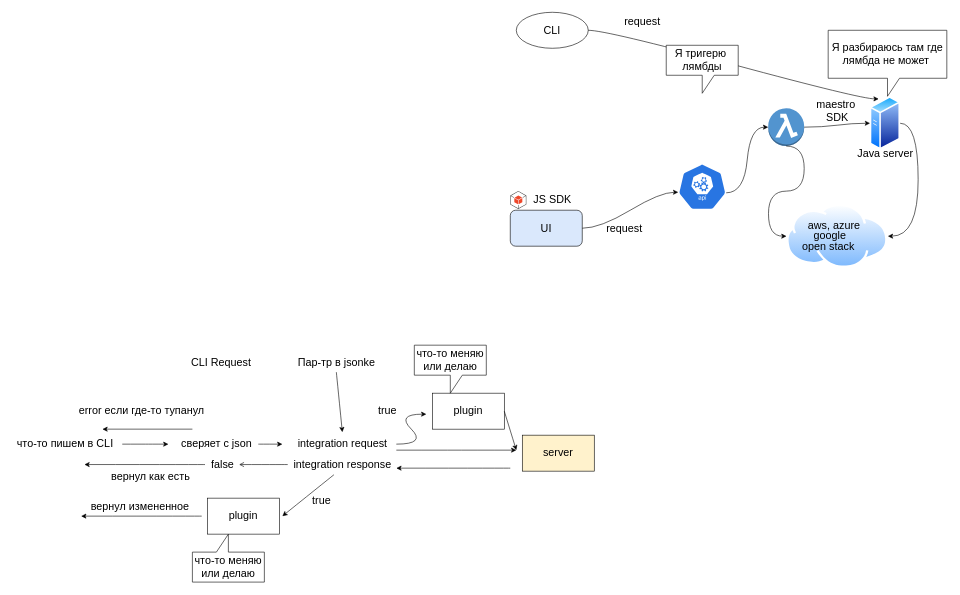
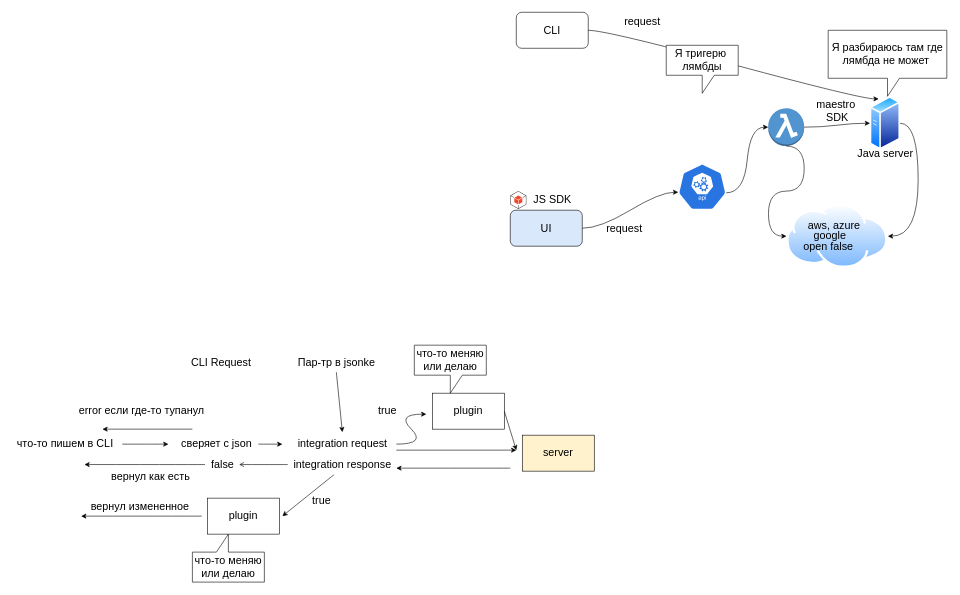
(552, 30) -> (552, 30)
(829, 246) -> (829, 246)
